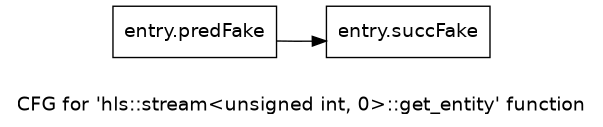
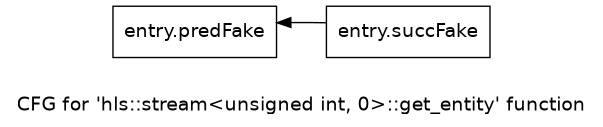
(295, 41) -> (309, 23)
